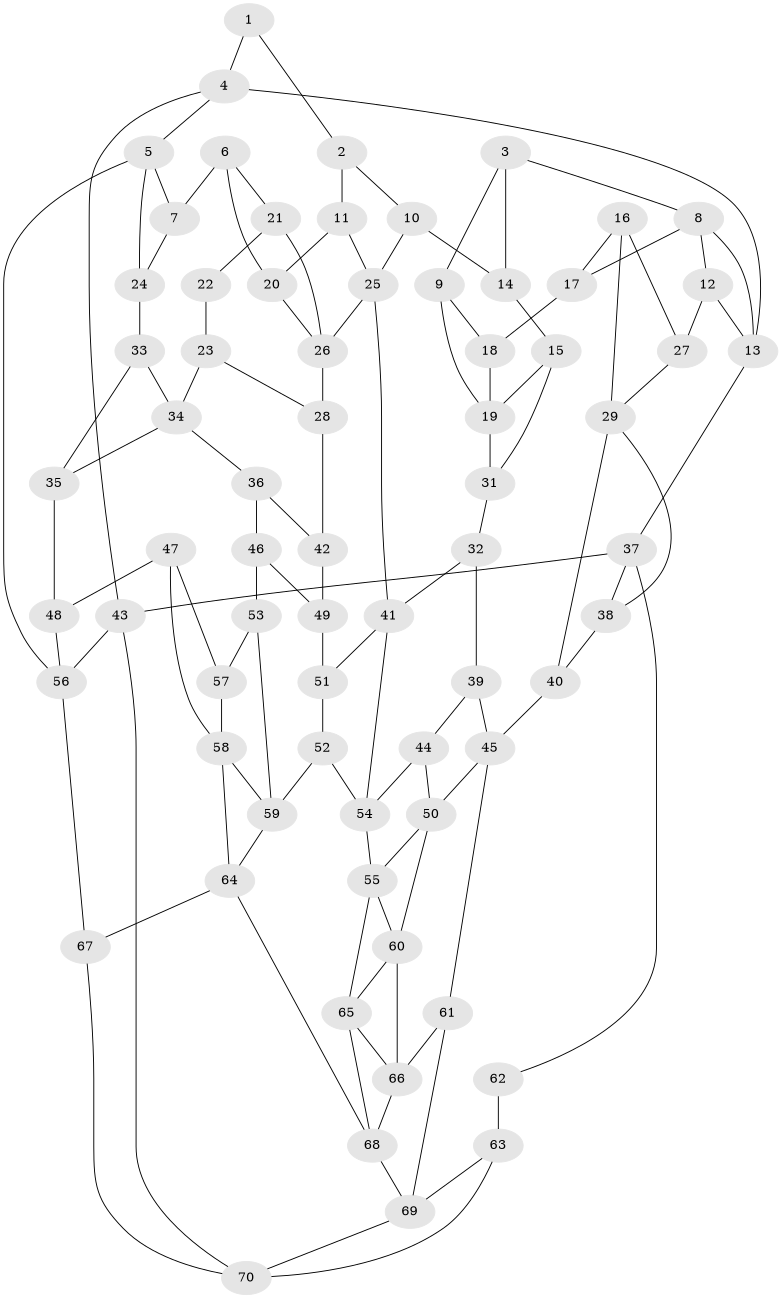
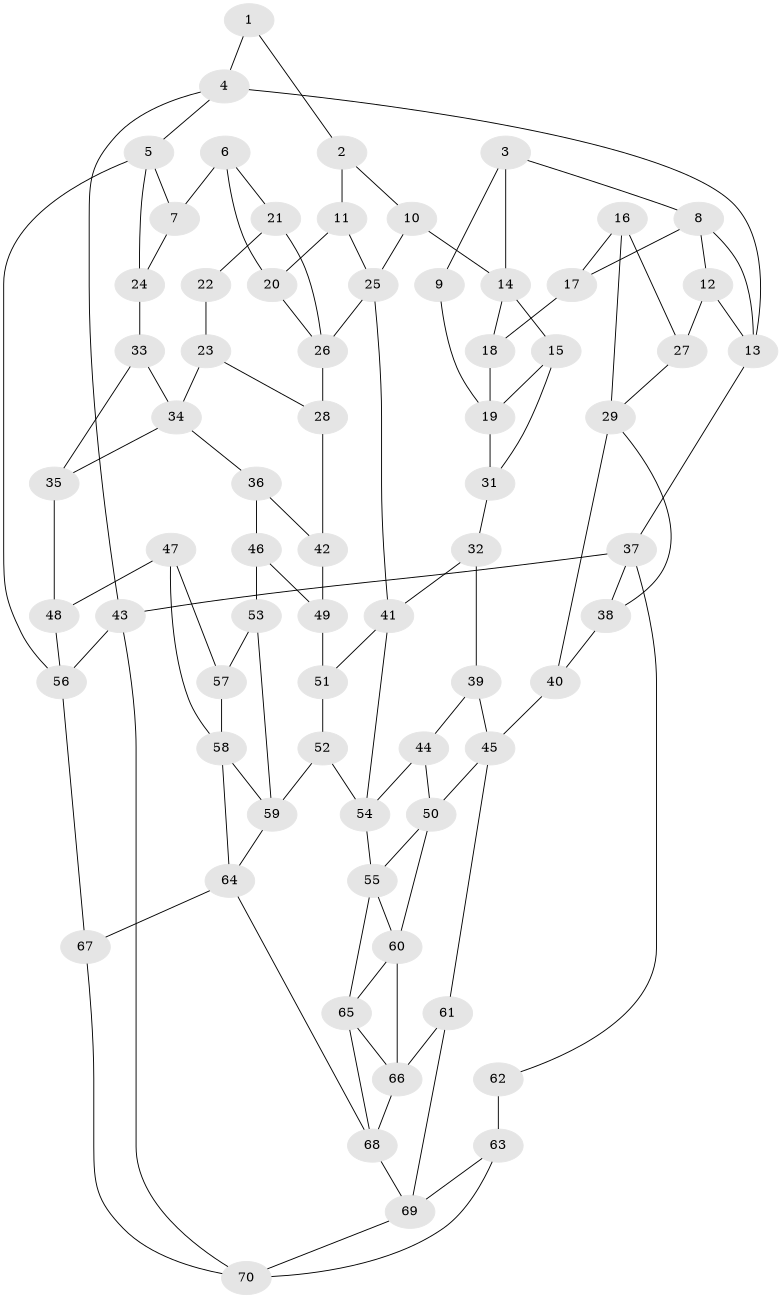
(465, 318) -> (498, 318)
